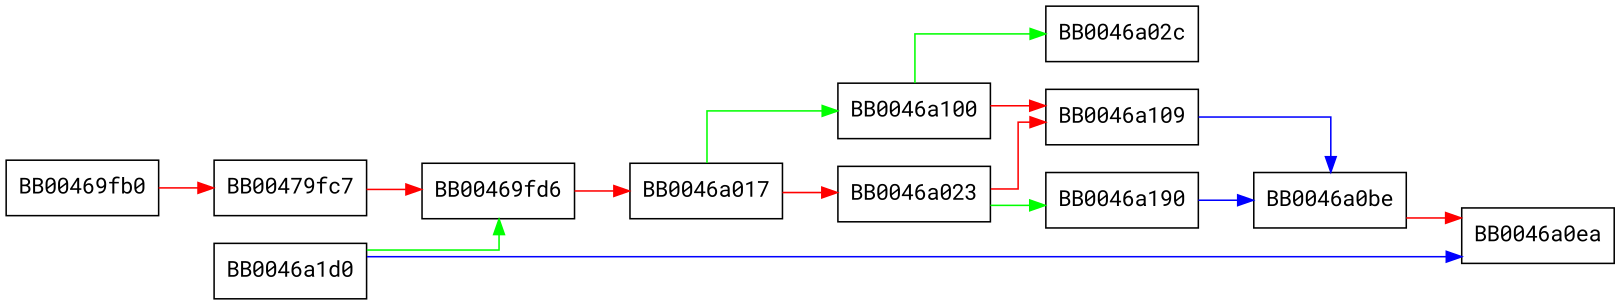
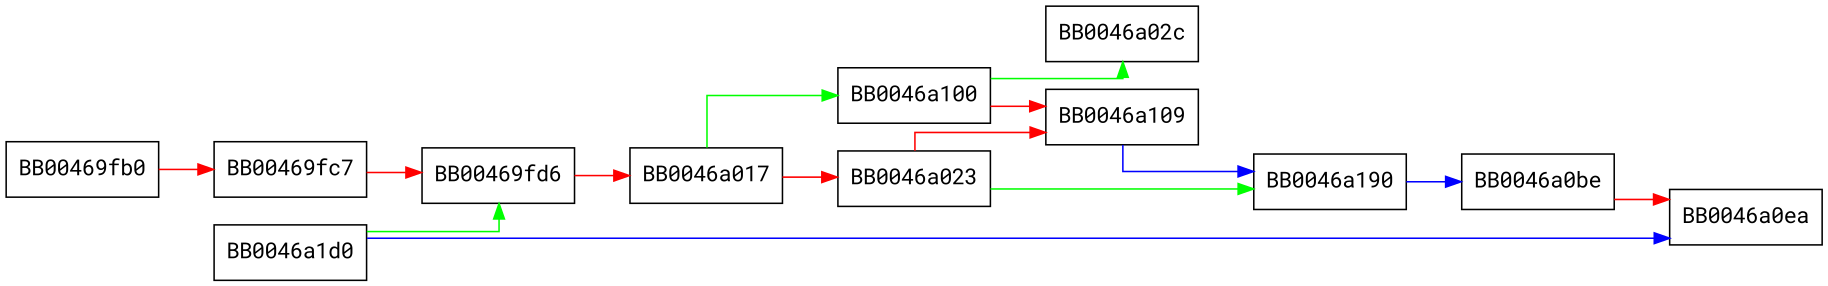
(1285, 117) -> (1167, 171)
(290, 188) -> (290, 169)
